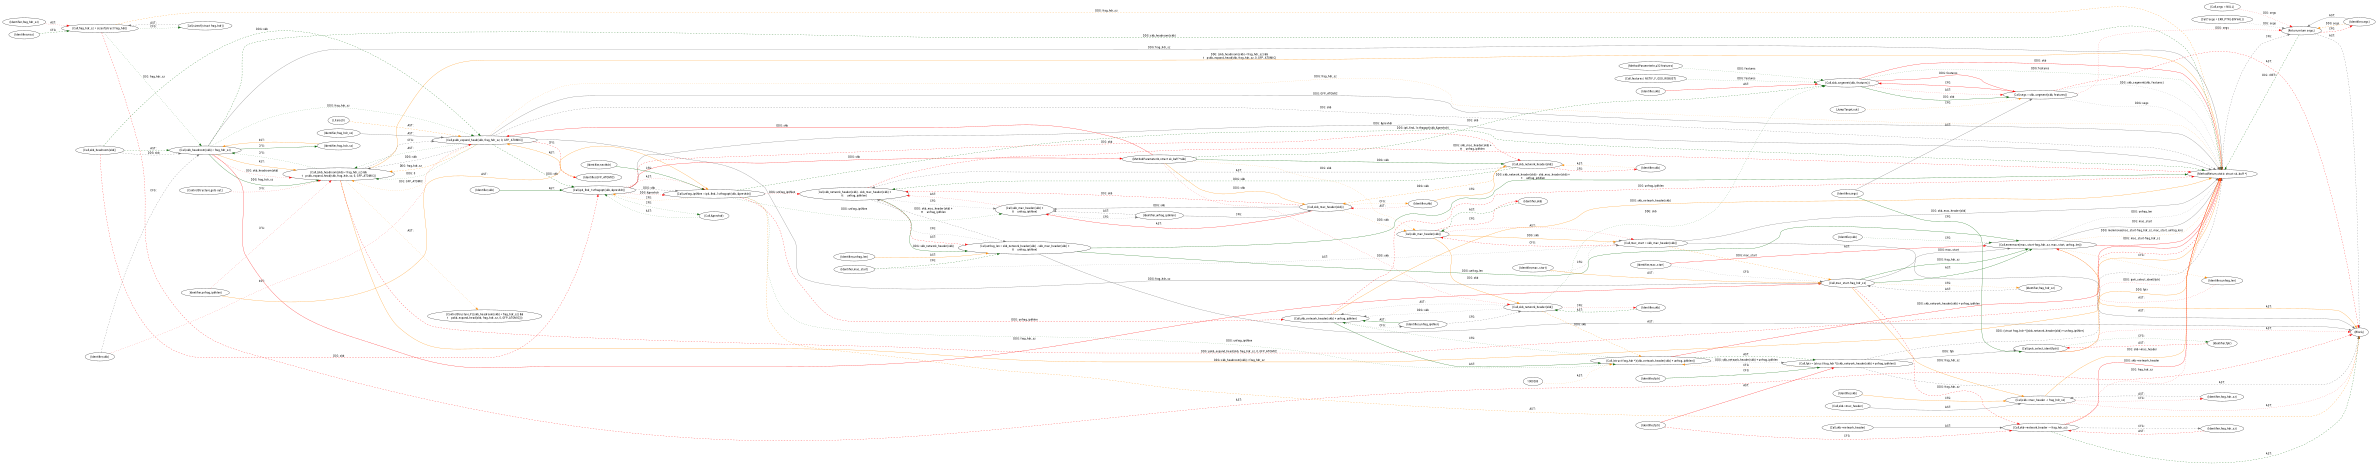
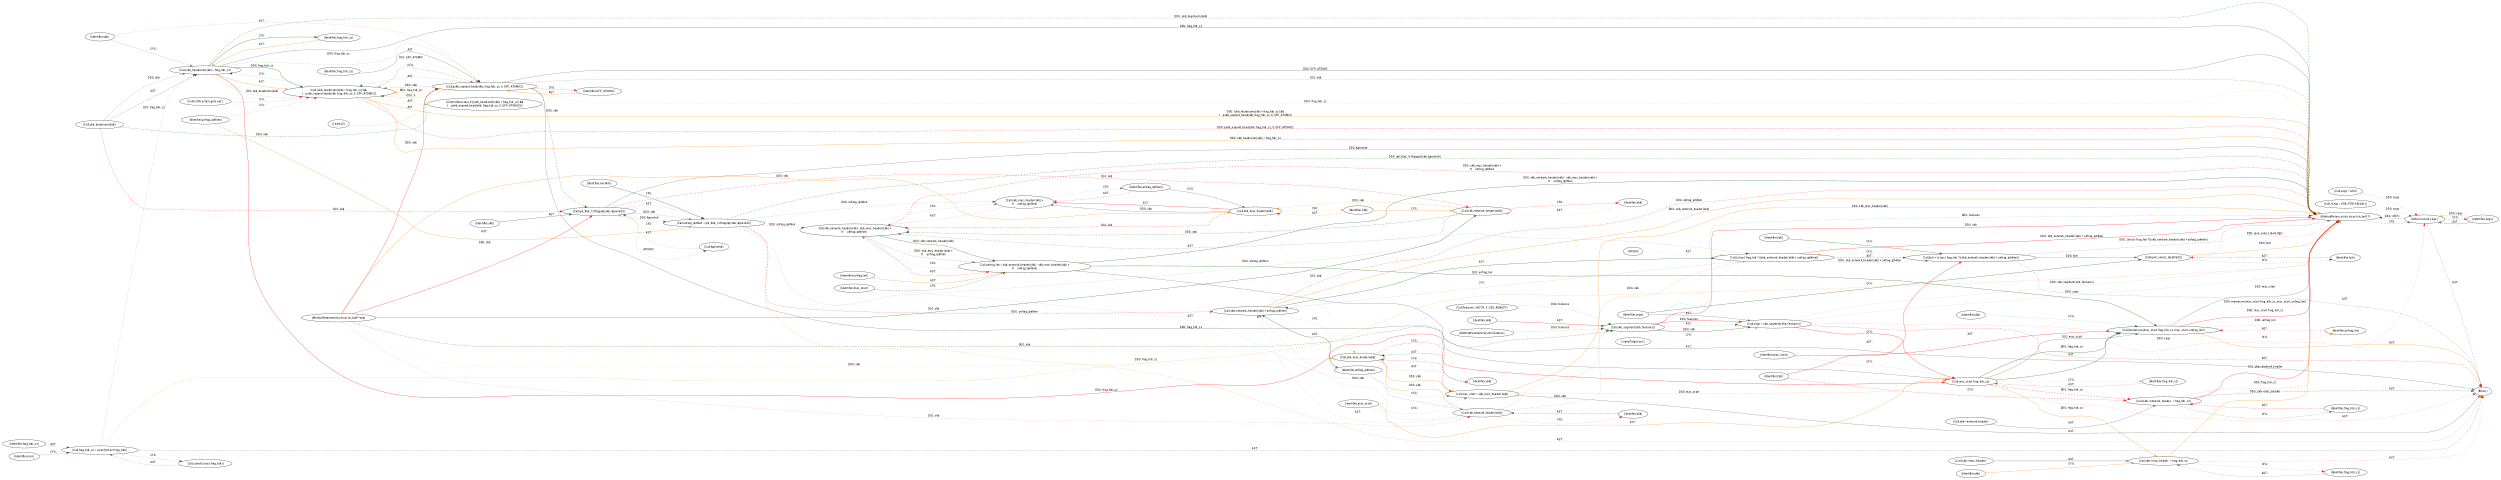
(2222, 7) -> (2346, 191)
(1949, 86) -> (1882, 334)
(870, 160) -> (474, 272)
(649, 203) -> (649, 249)
(1952, 214) -> (1859, 208)
(2200, 330) -> (2226, 420)
(1109, 418) -> (1324, 450)
